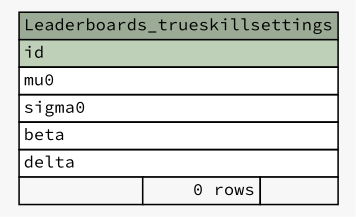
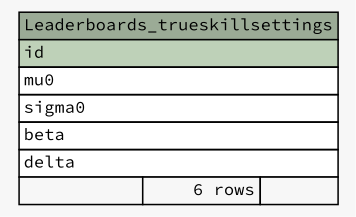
(224, 190) -> (224, 190)
